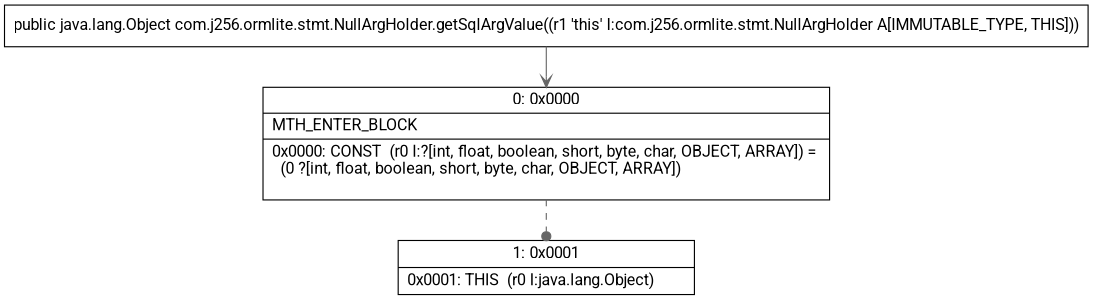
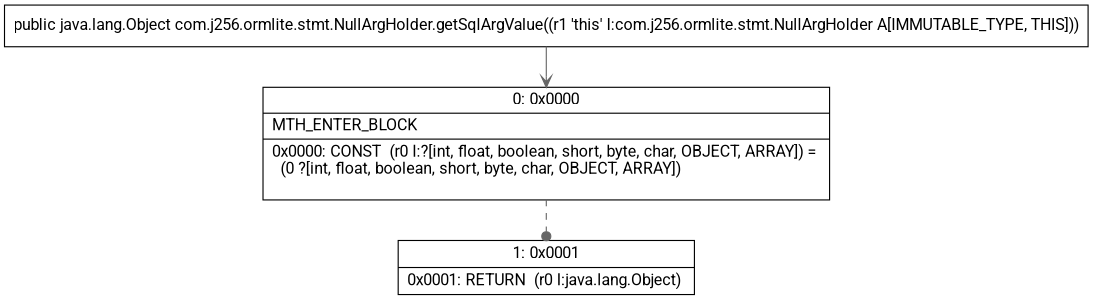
(533, 280) -> (546, 280)
